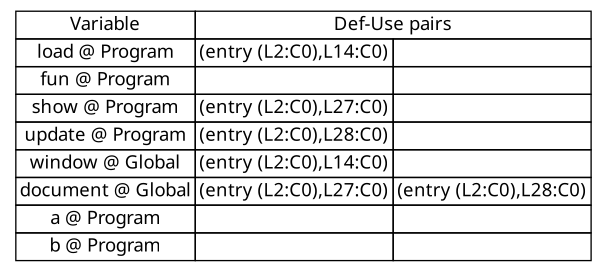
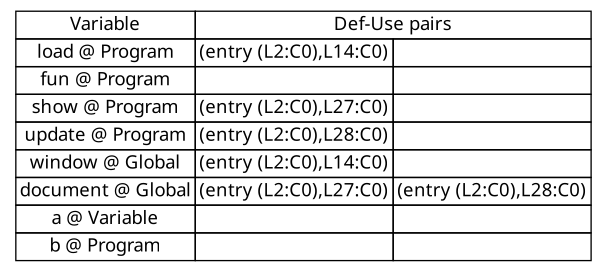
(106, 218) -> (106, 218)
